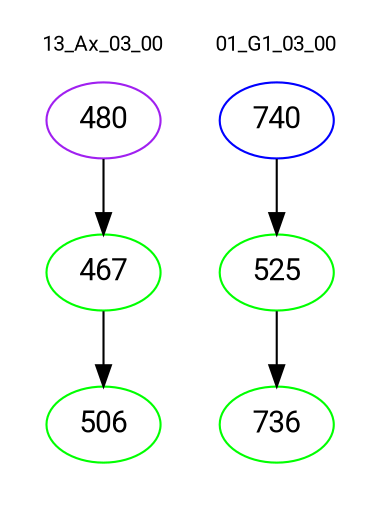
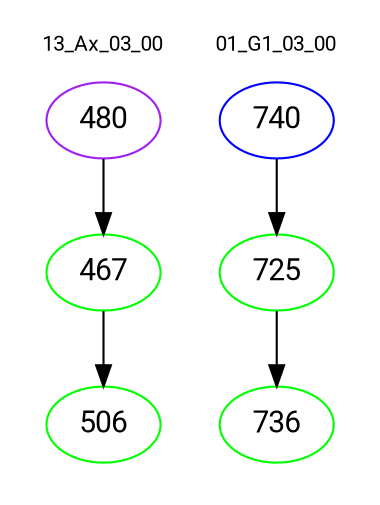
(277, 273) -> (277, 273)
